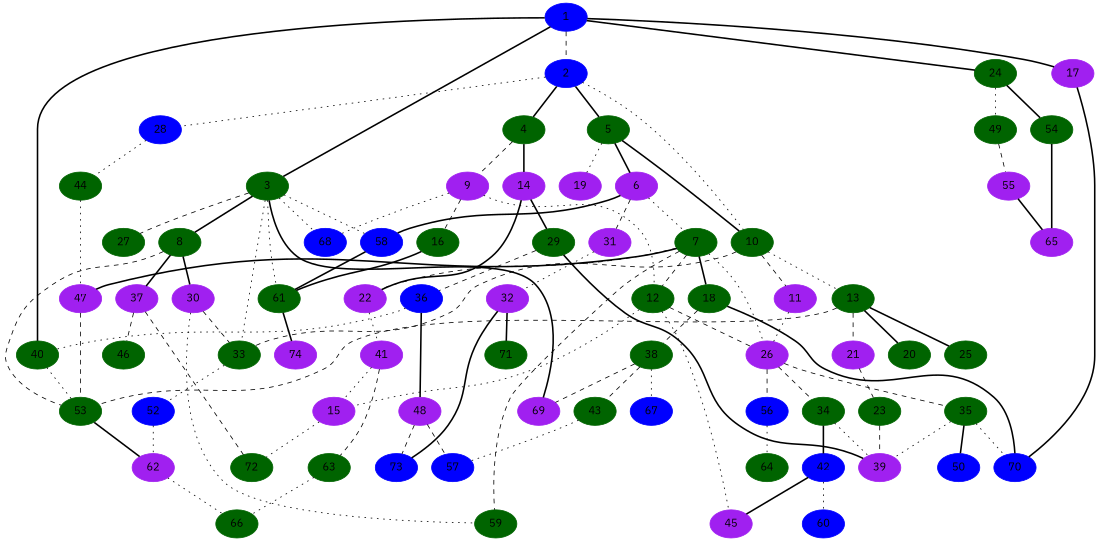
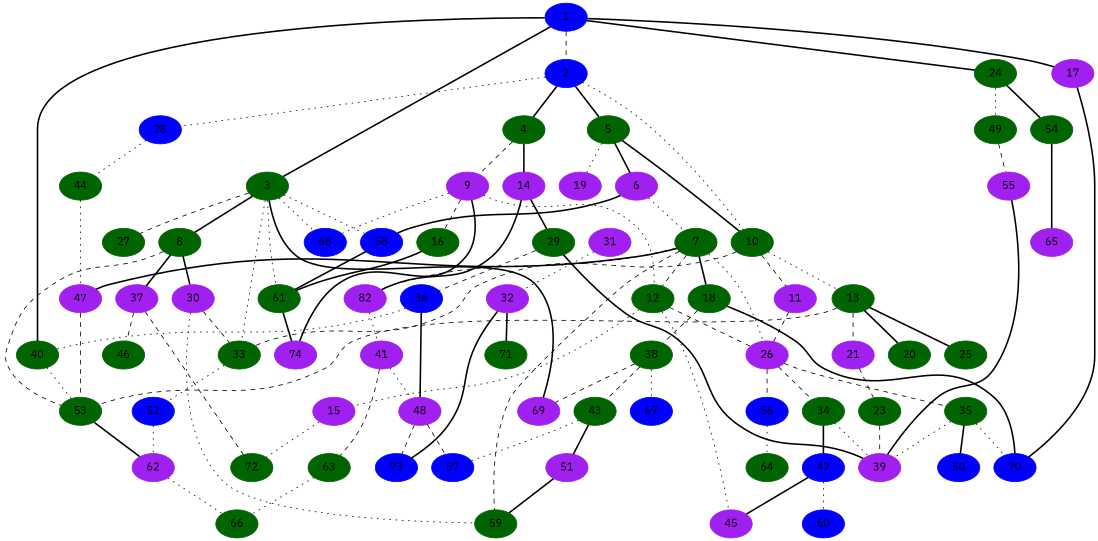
(625, 211) -> none
(1030, 214) -> (1002, 354)
none -> (398, 274)
(365, 299) -> (365, 299)
(781, 326) -> (781, 326)
(358, 383) -> (401, 383)
none -> (567, 468)
